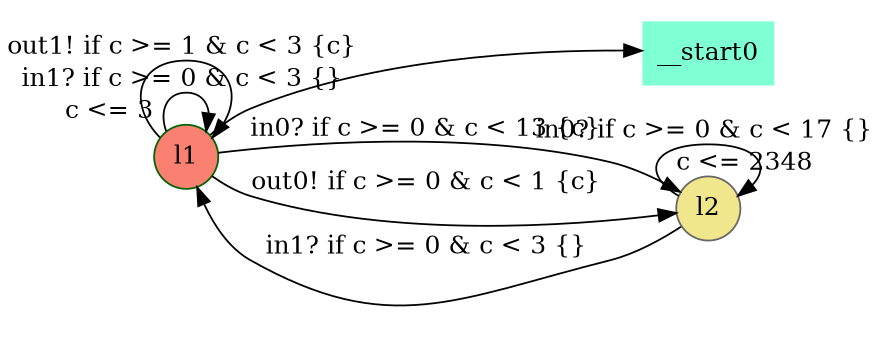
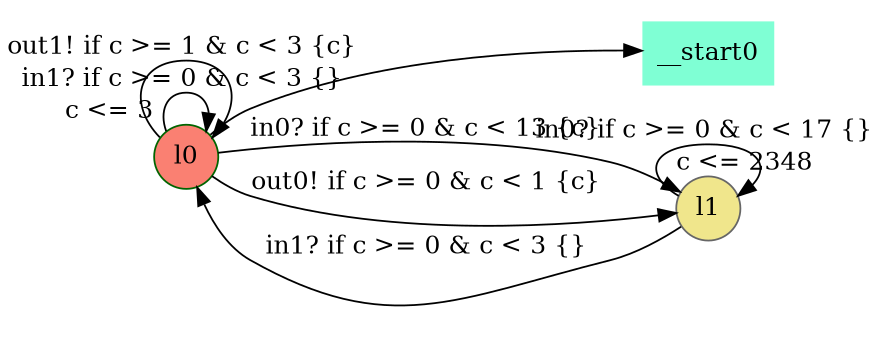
(186, 157) -> (186, 157)
(708, 208) -> (708, 208)
